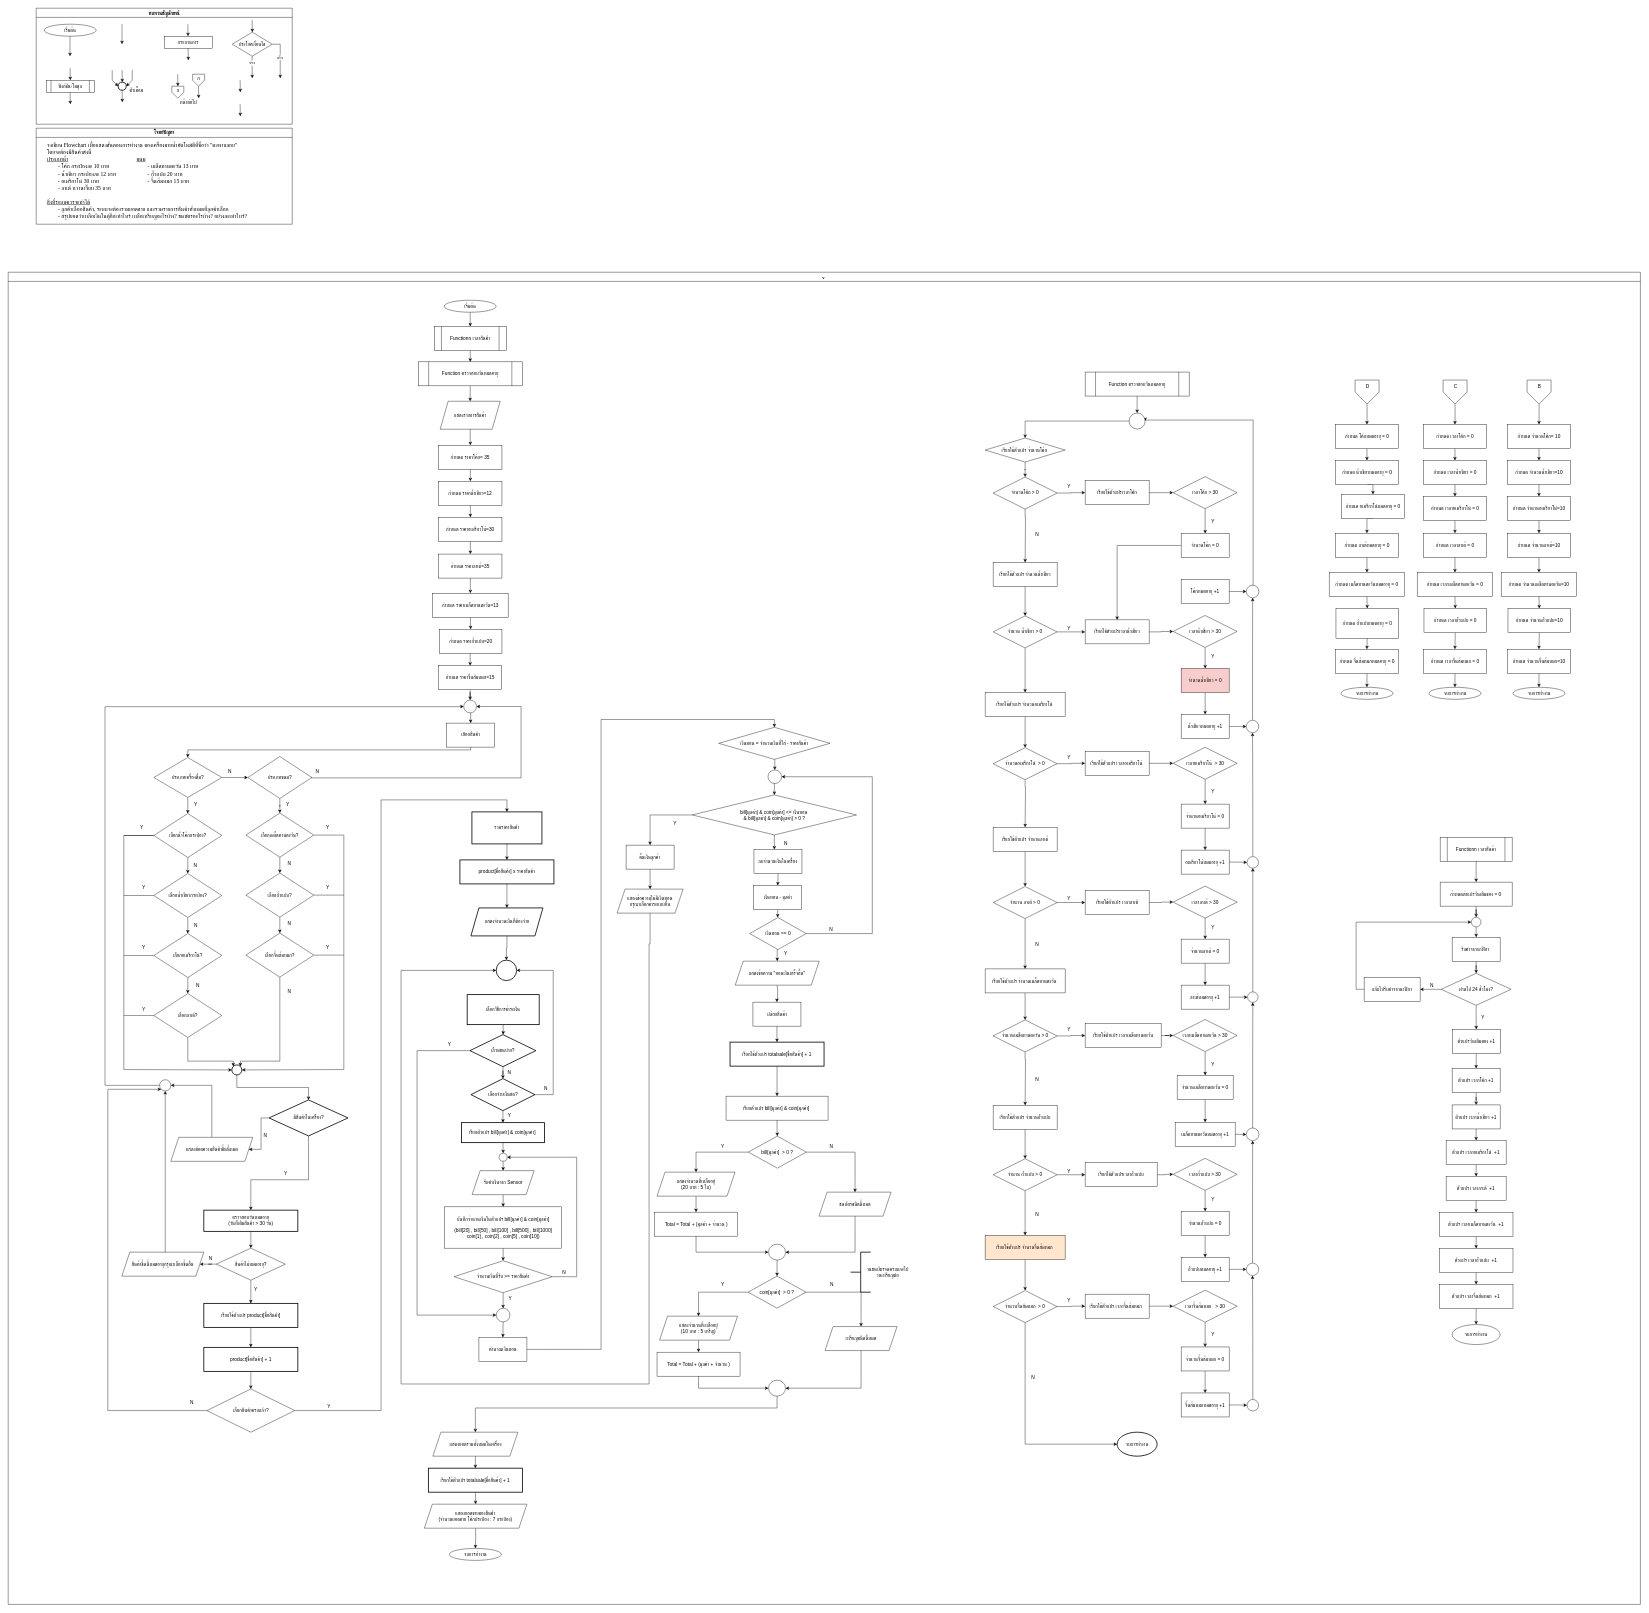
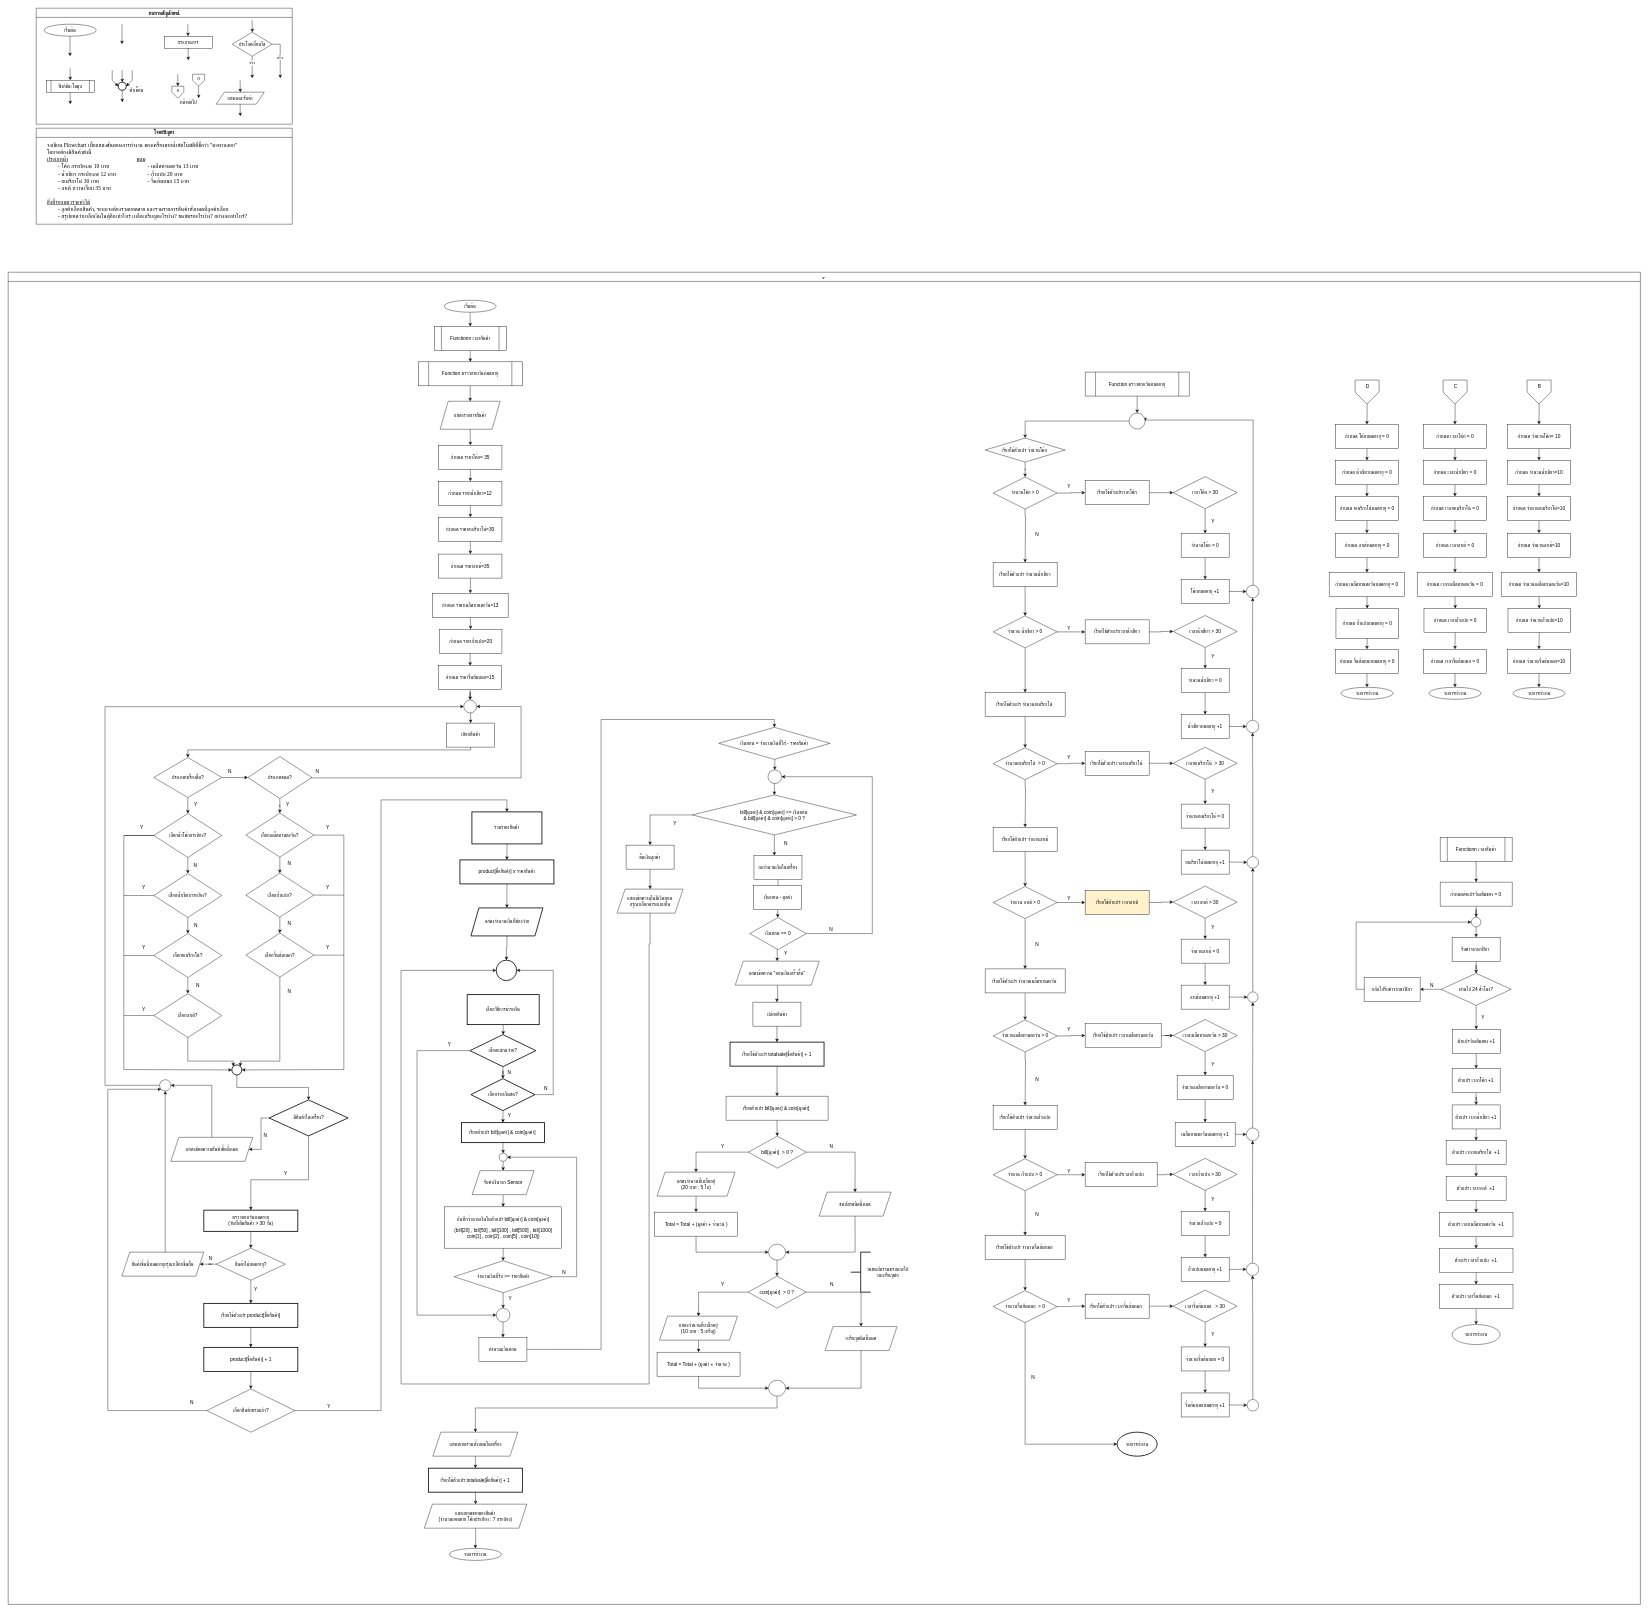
none -> (240, 98)
(1373, 506) -> (1367, 508)
(1117, 616) -> (1205, 575)
(1205, 680) -> (1205, 680)
(778, 861) -> (778, 867)
(1117, 902) -> (1117, 902)
(503, 1051) -> (503, 1051)
(1025, 1247) -> (1025, 1247)
